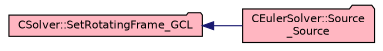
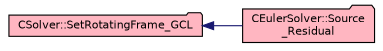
(309, 26) -> (309, 26)
